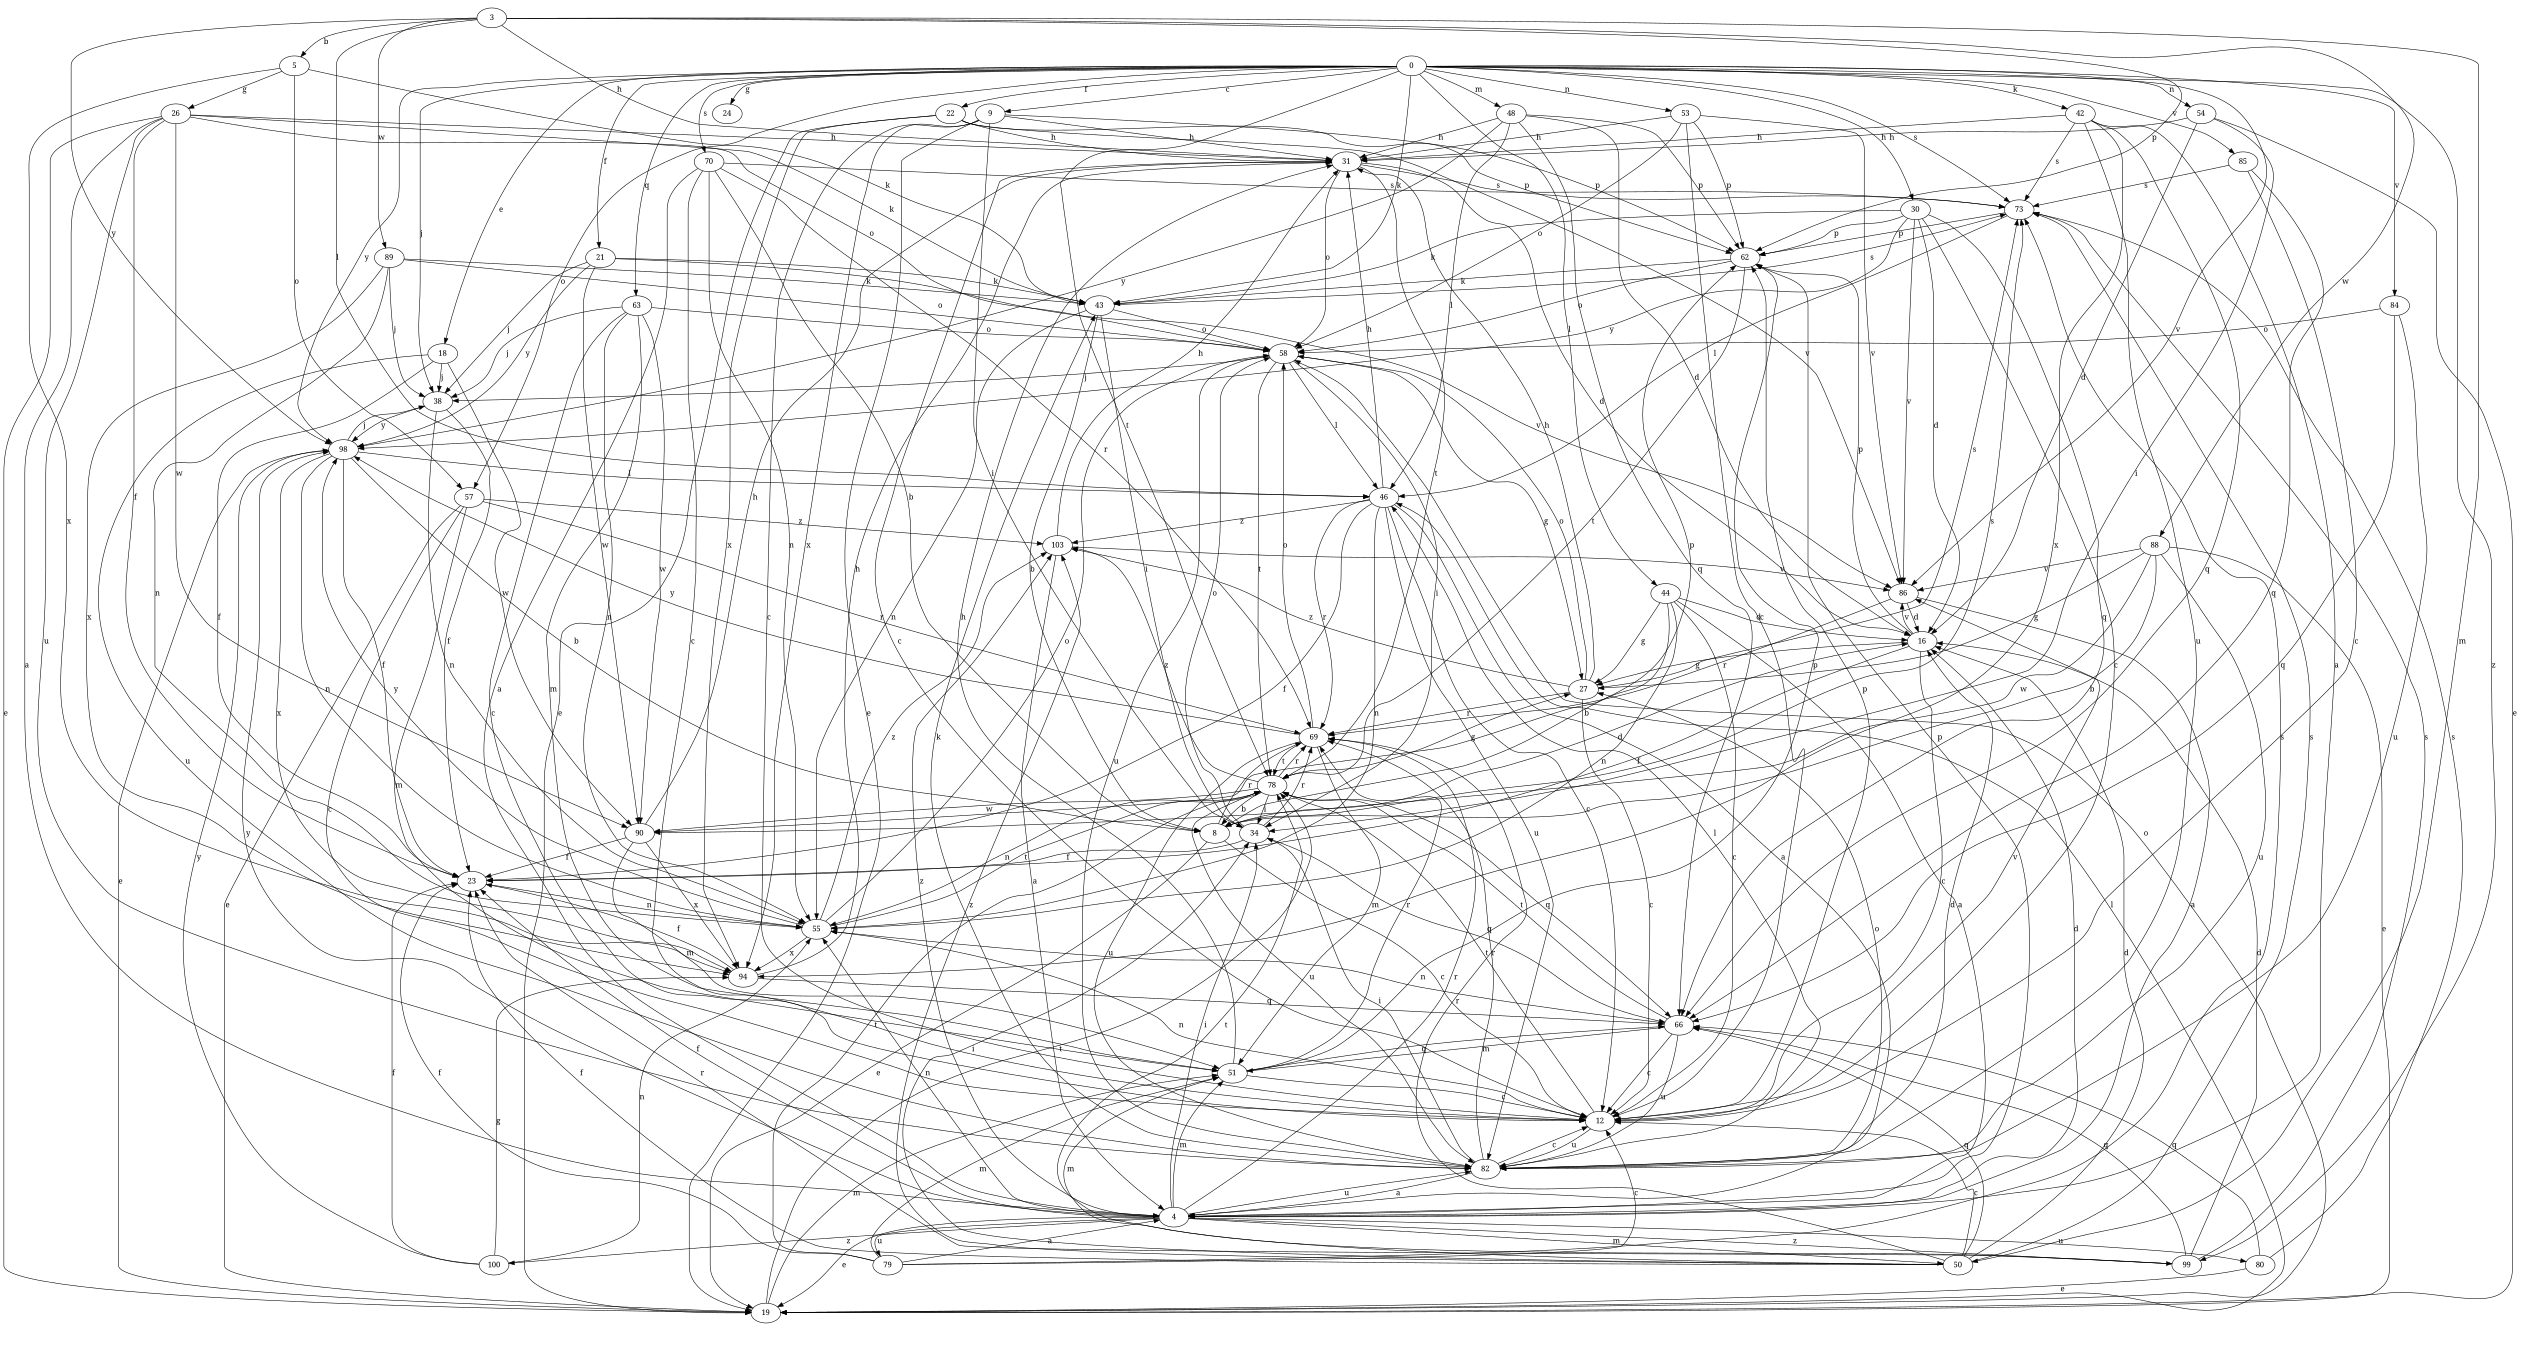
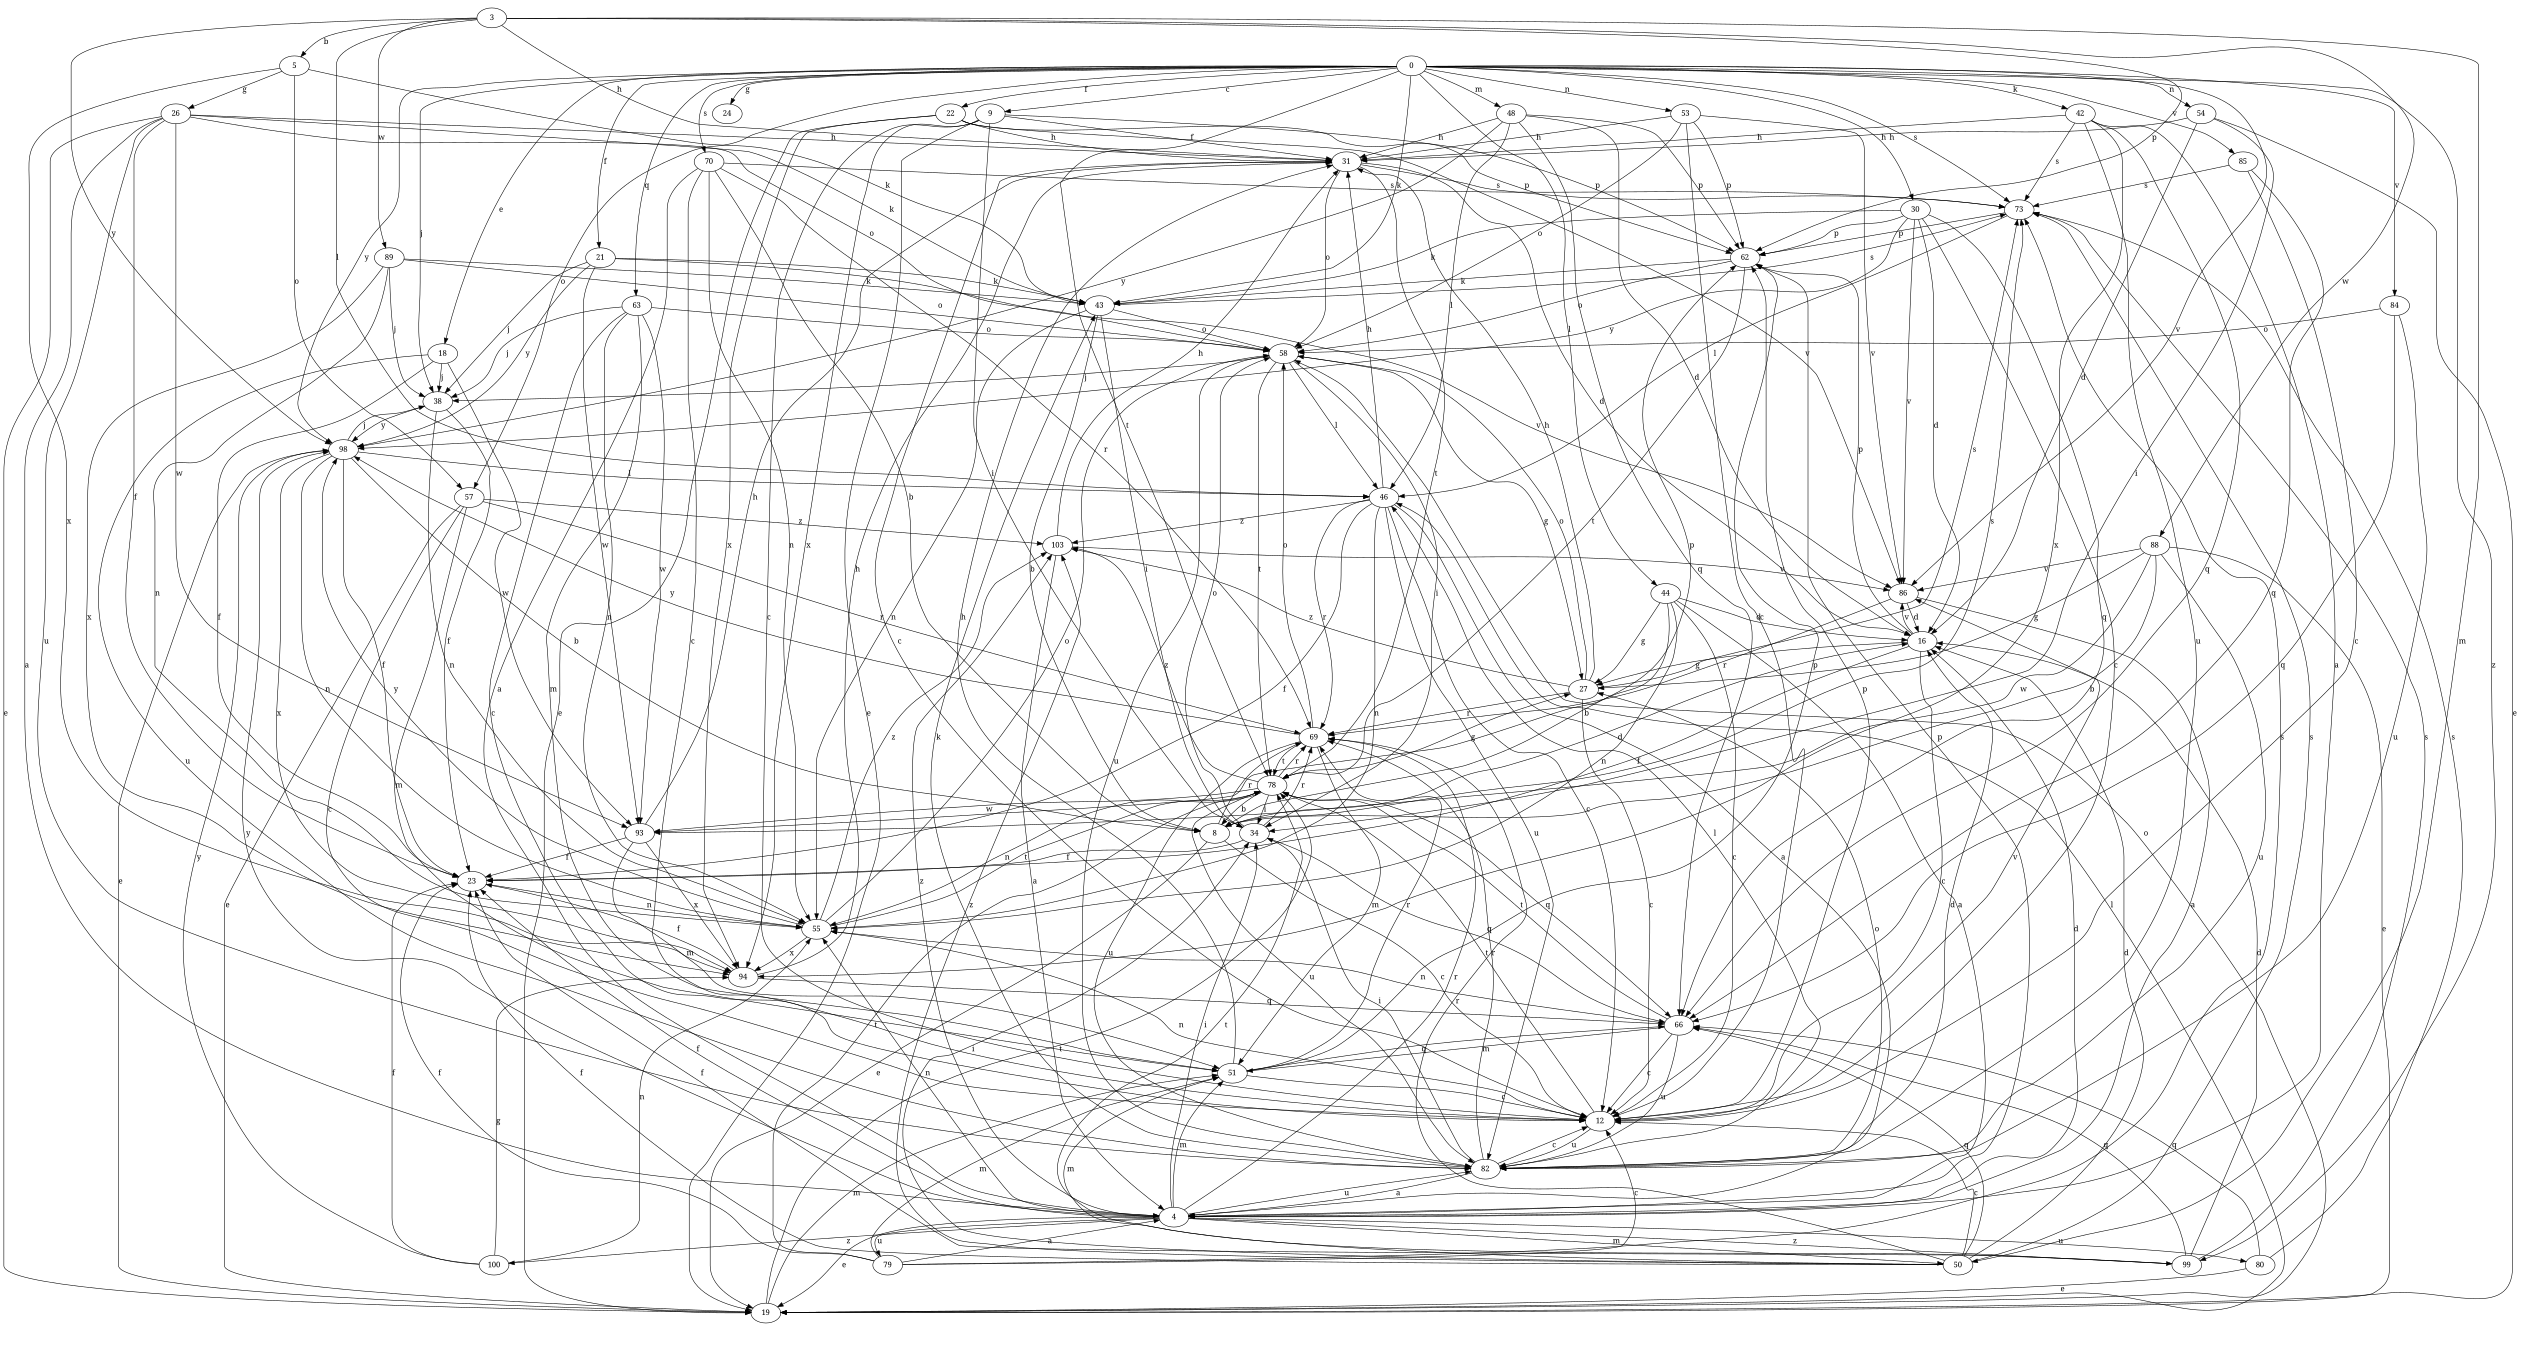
(1192, 138) -> (1192, 138)
(640, 833) -> (640, 833)
(702, 1073) -> (702, 1073)
